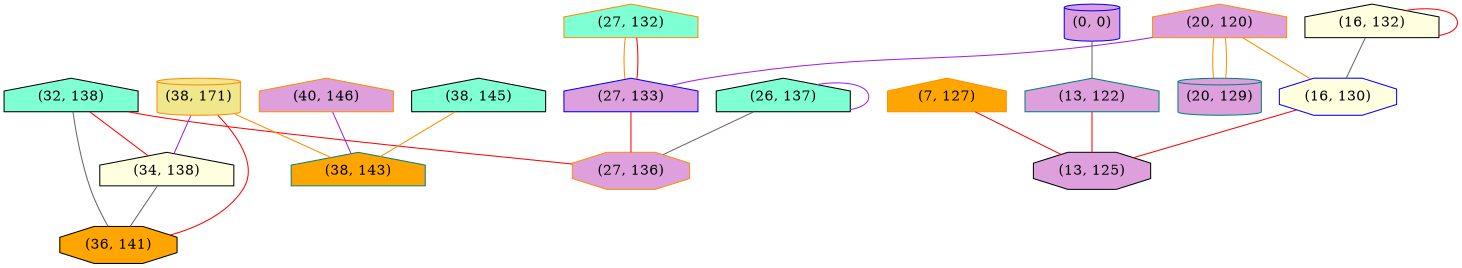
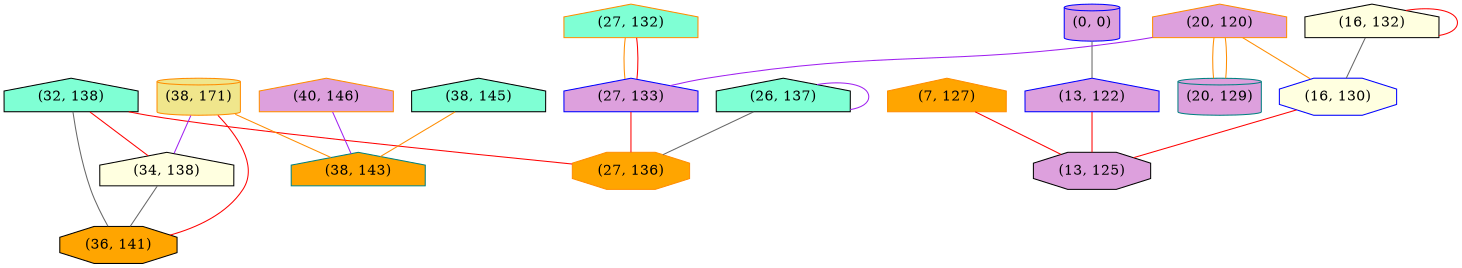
(1092, 97) -> (1092, 97)
(631, 171) -> (631, 171)
